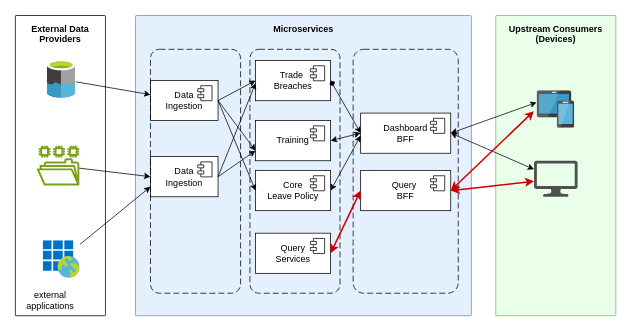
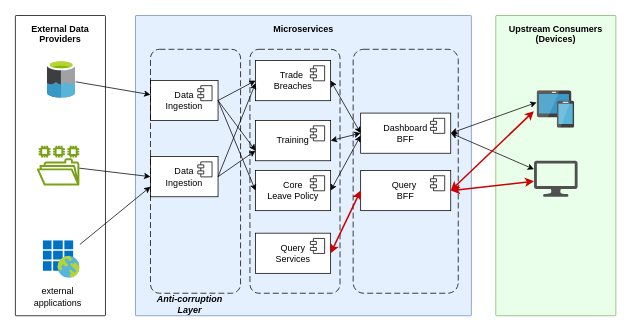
(334, 86) -> (333, 85)
(51, 300) -> (58, 297)
none -> (190, 304)
